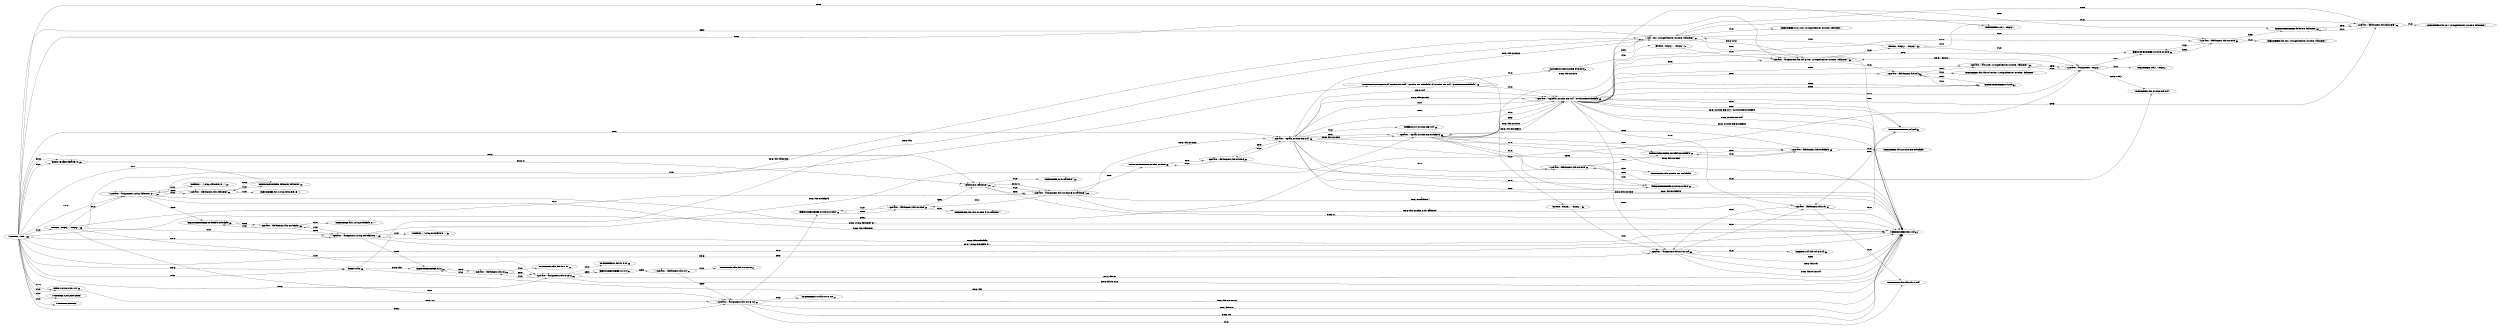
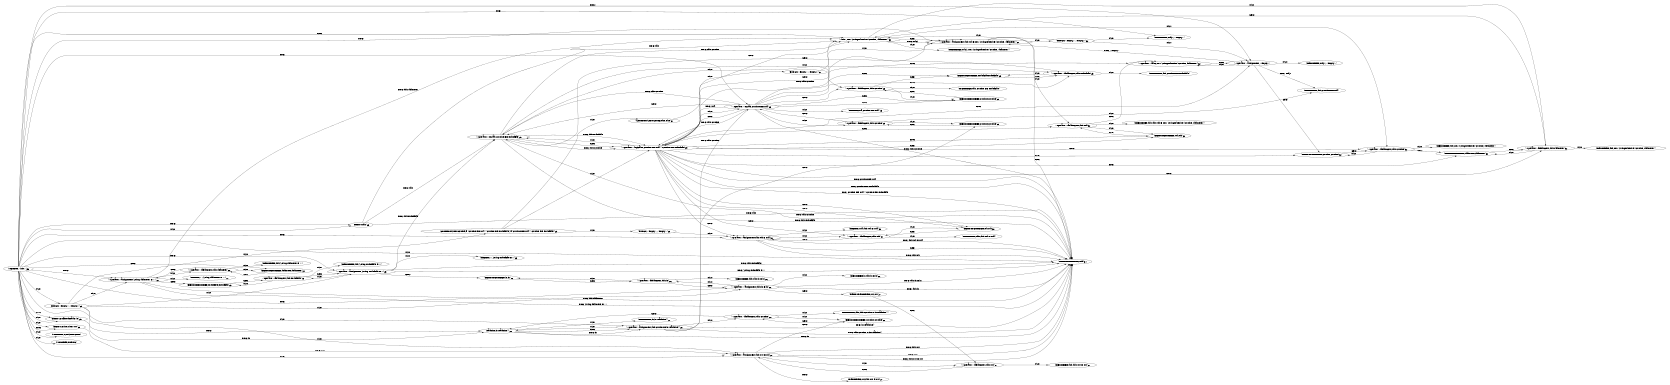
(388, 269) -> (429, 181)
(1327, 323) -> (858, 365)
